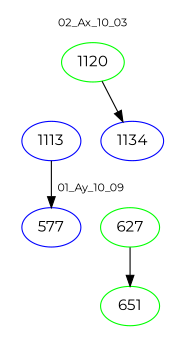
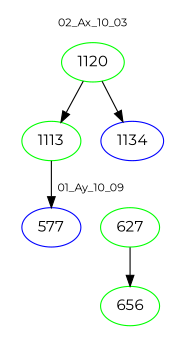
none -> (75, 97)
(51, 141) -> (51, 141)
(130, 306) -> (130, 306)
